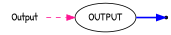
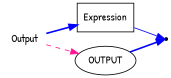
none -> (106, 18)
